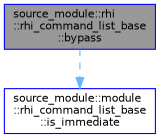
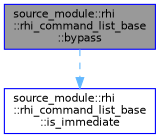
(80, 111) -> (80, 111)
